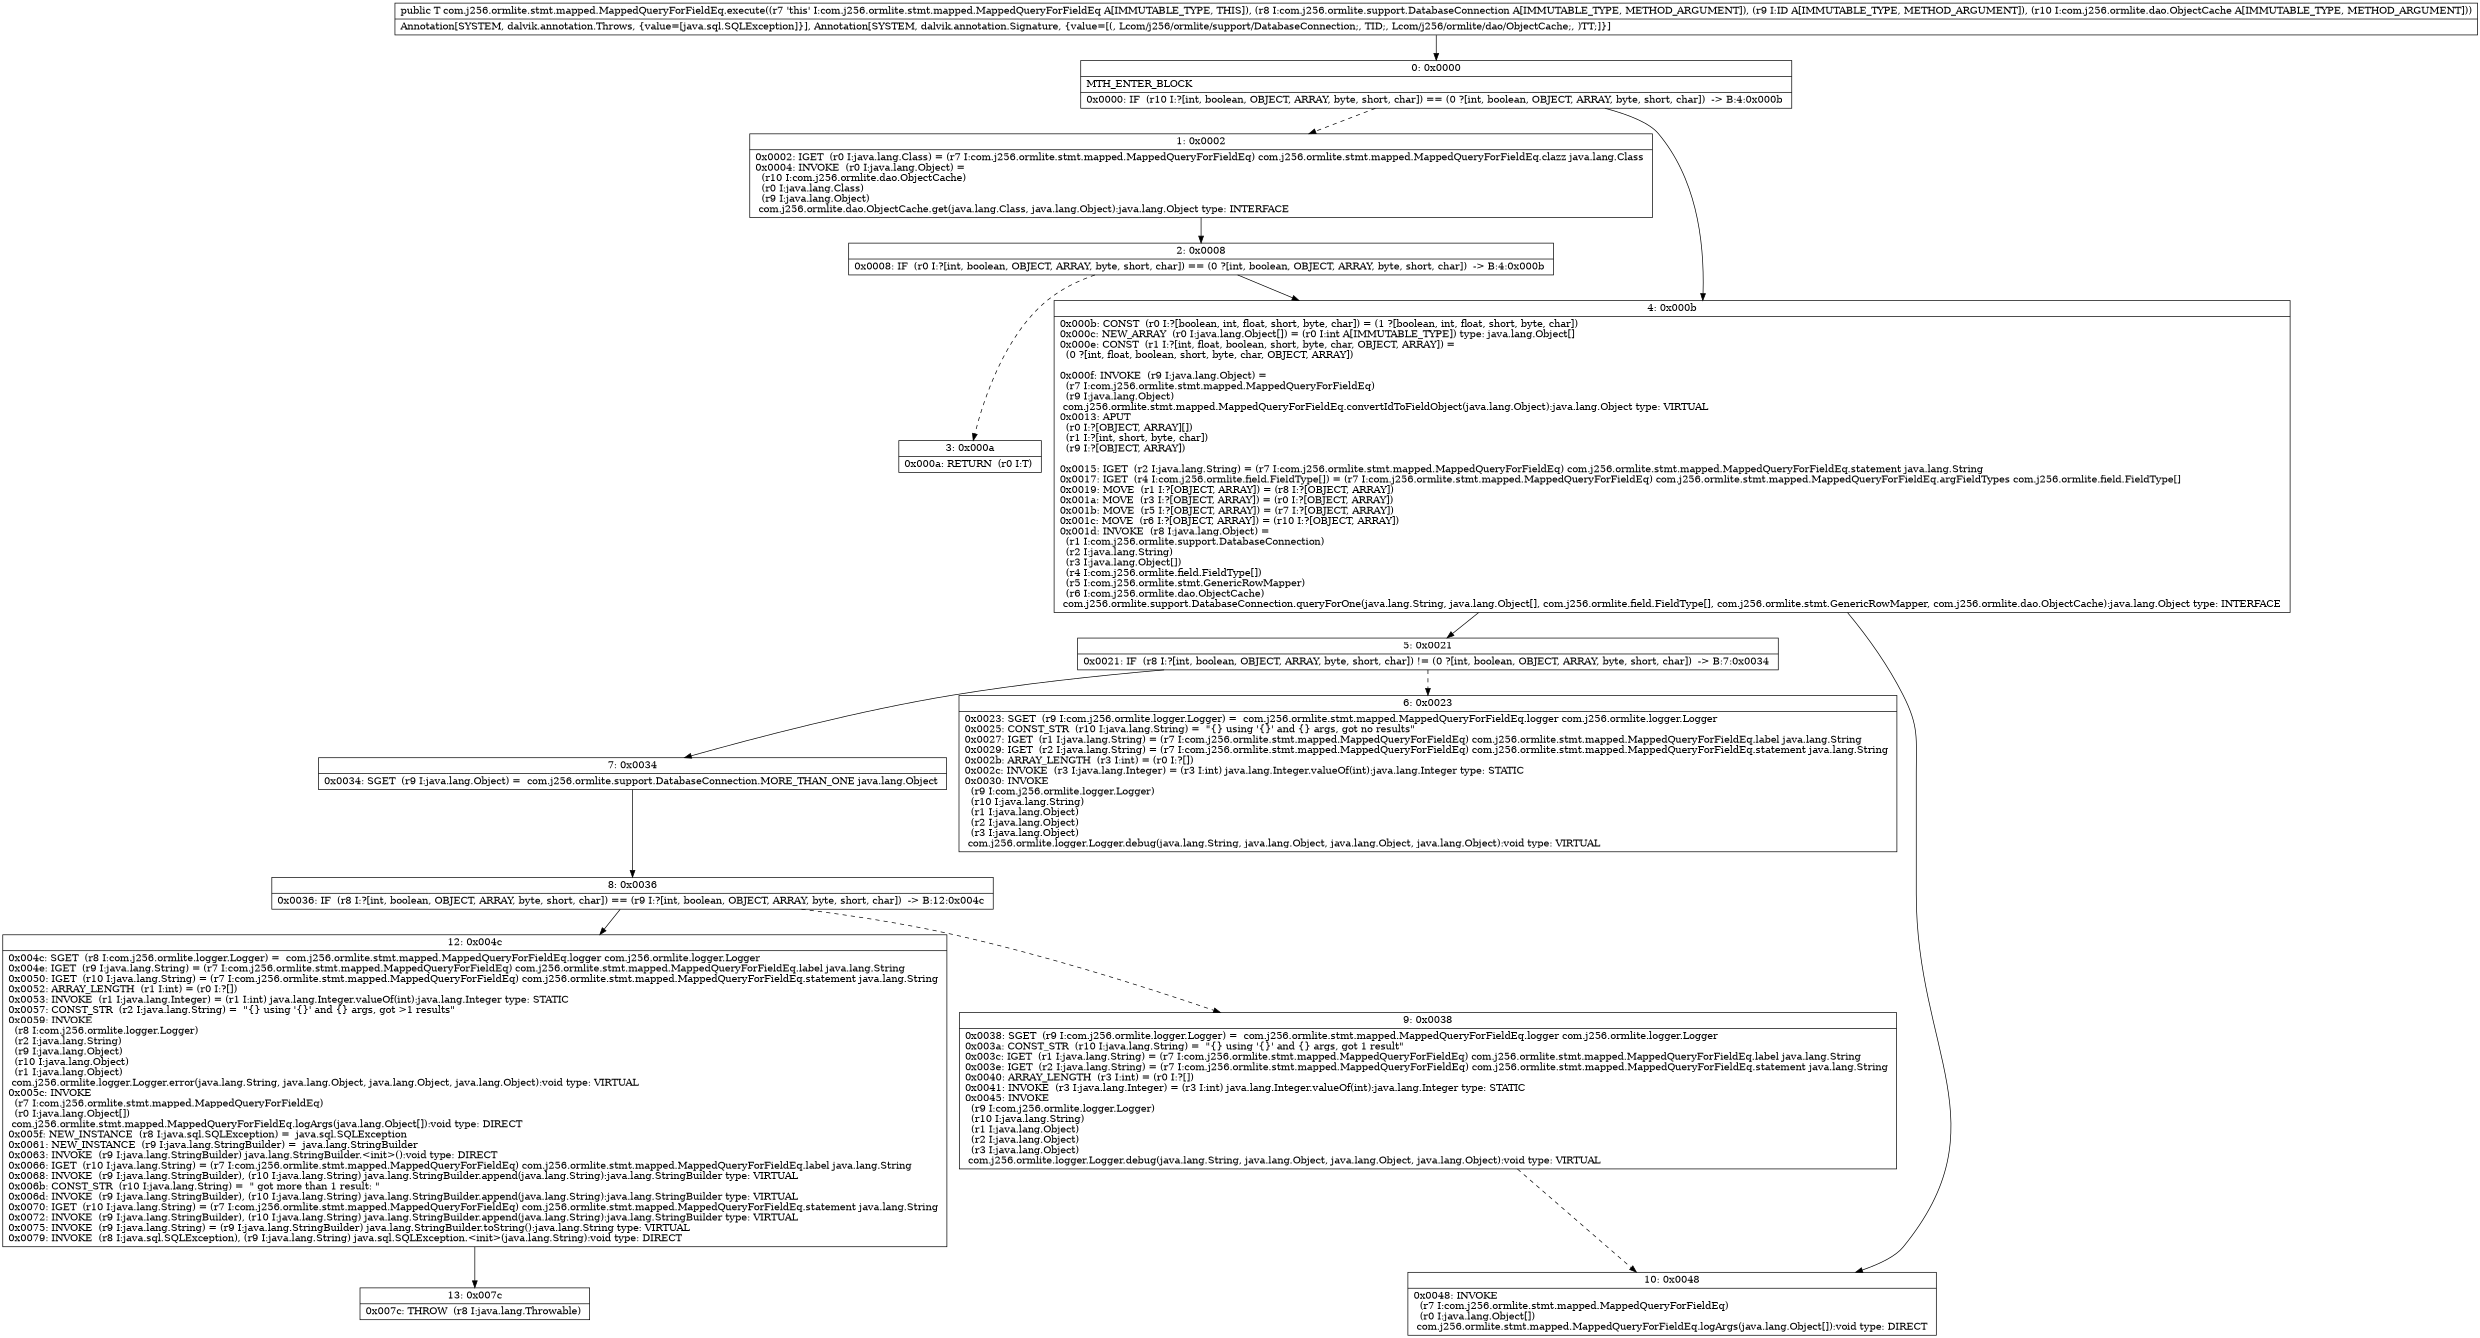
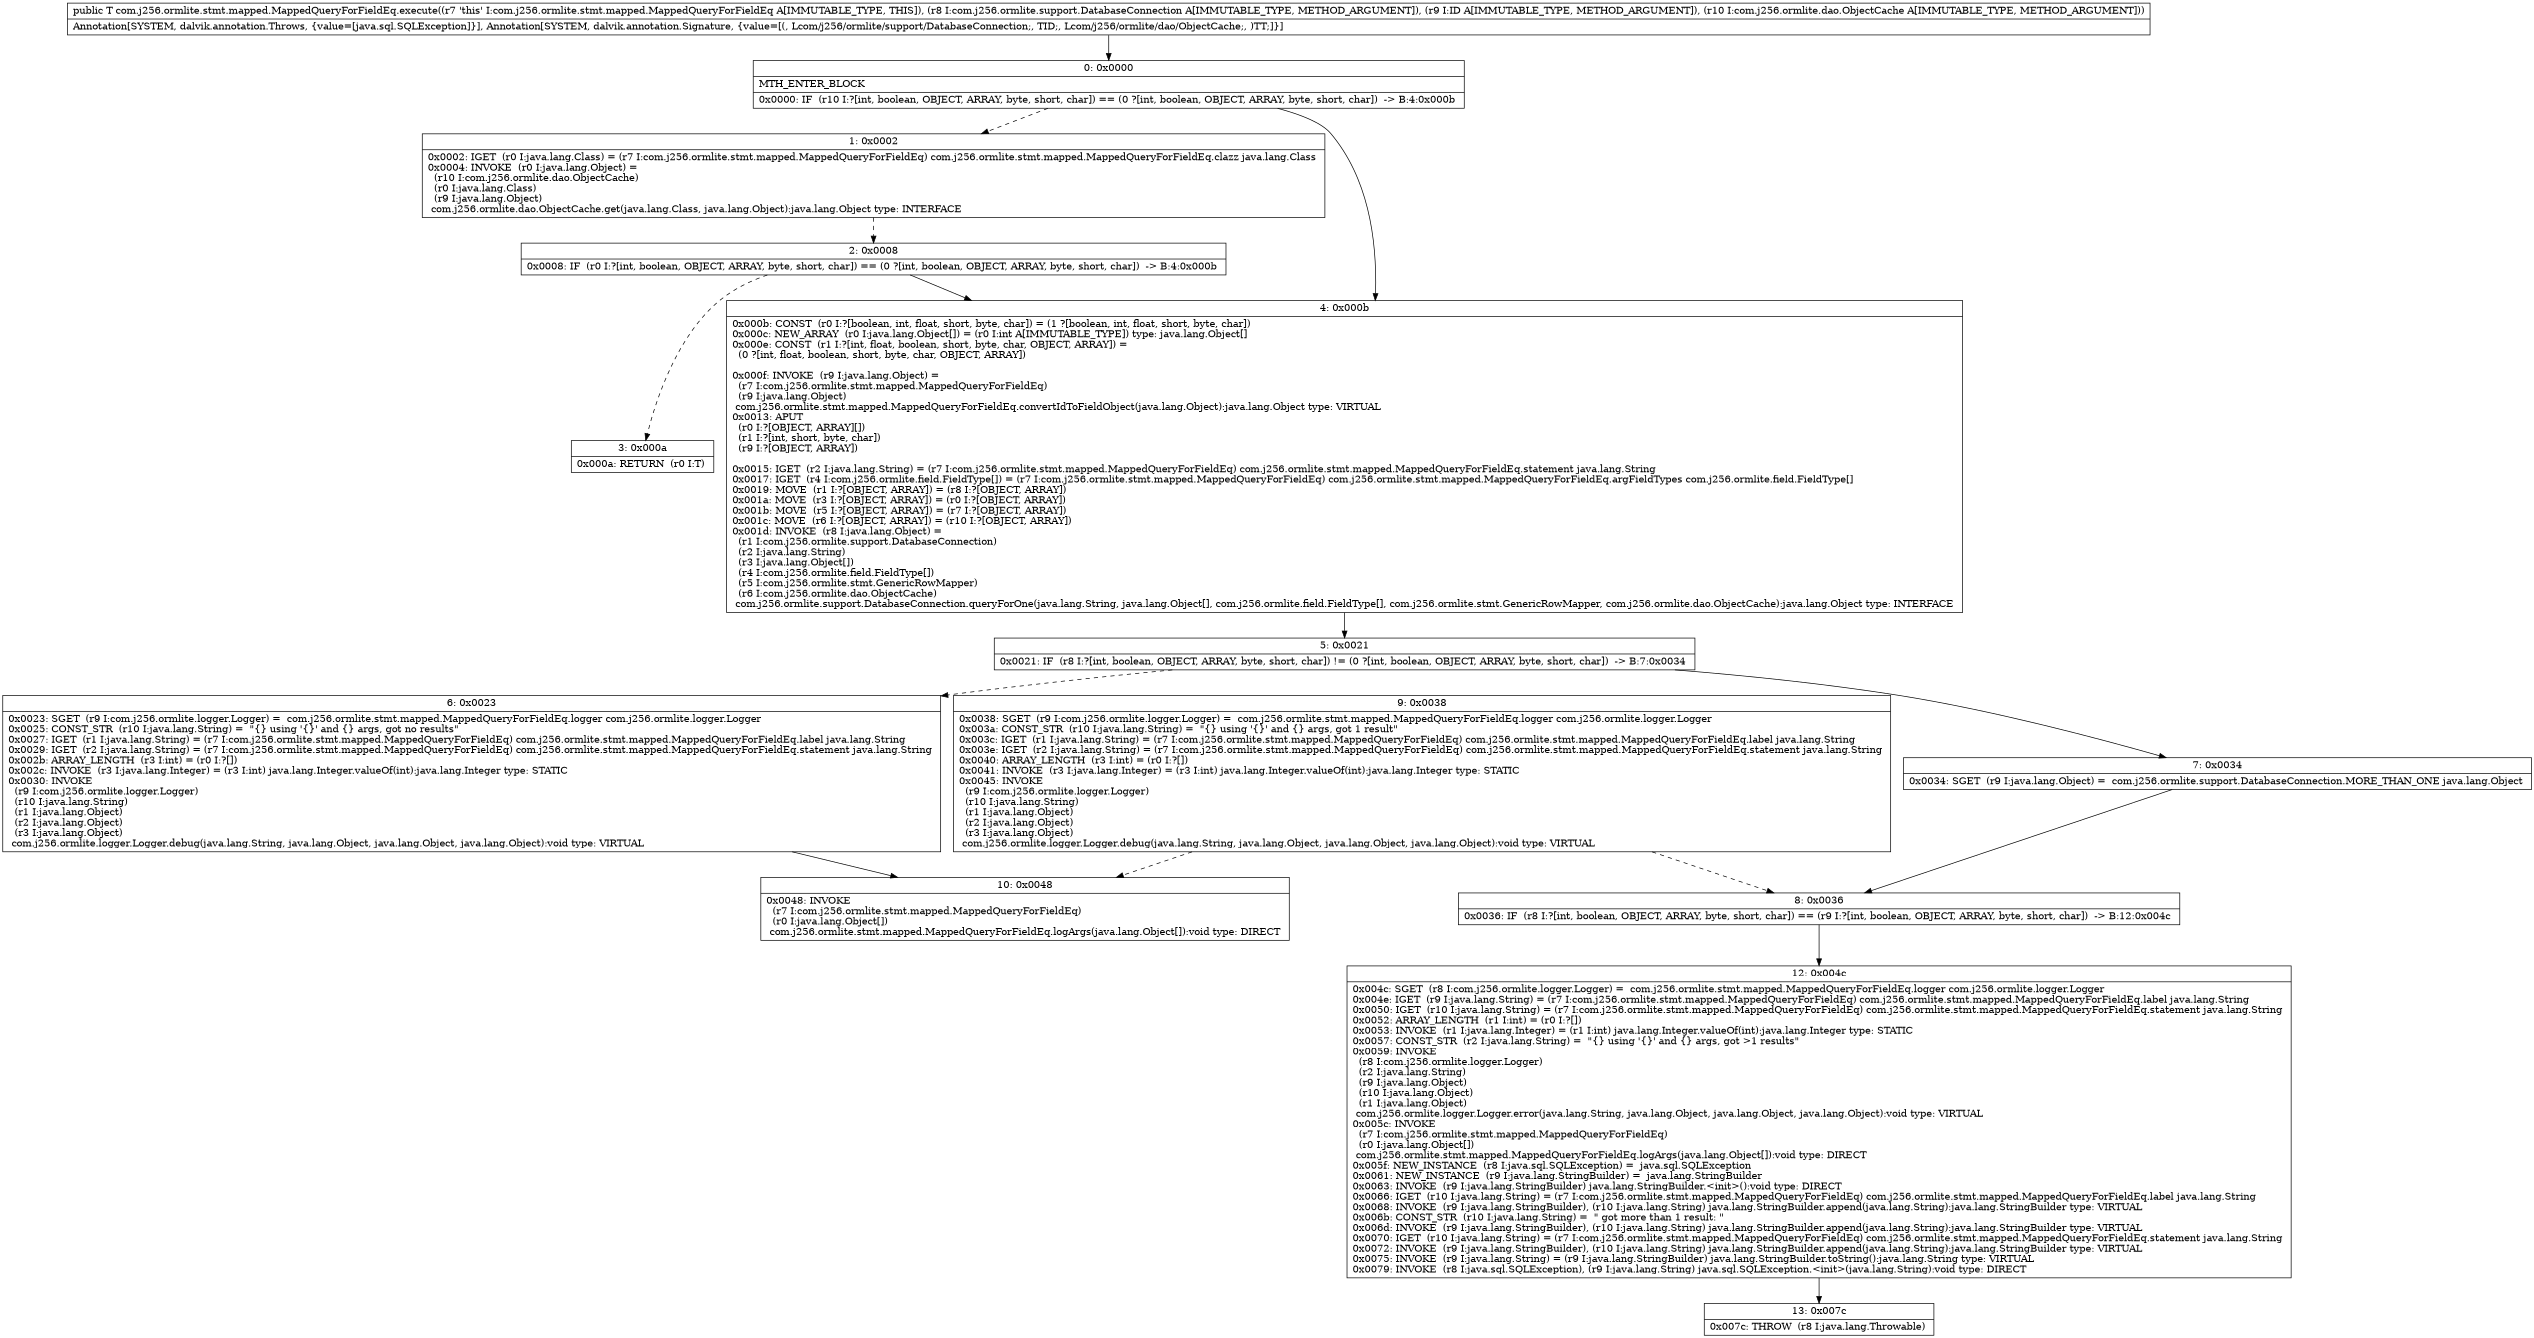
(1201, 227) -> (874, 227)
(1010, 948) -> (1710, 871)
(1920, 951) -> (841, 864)
